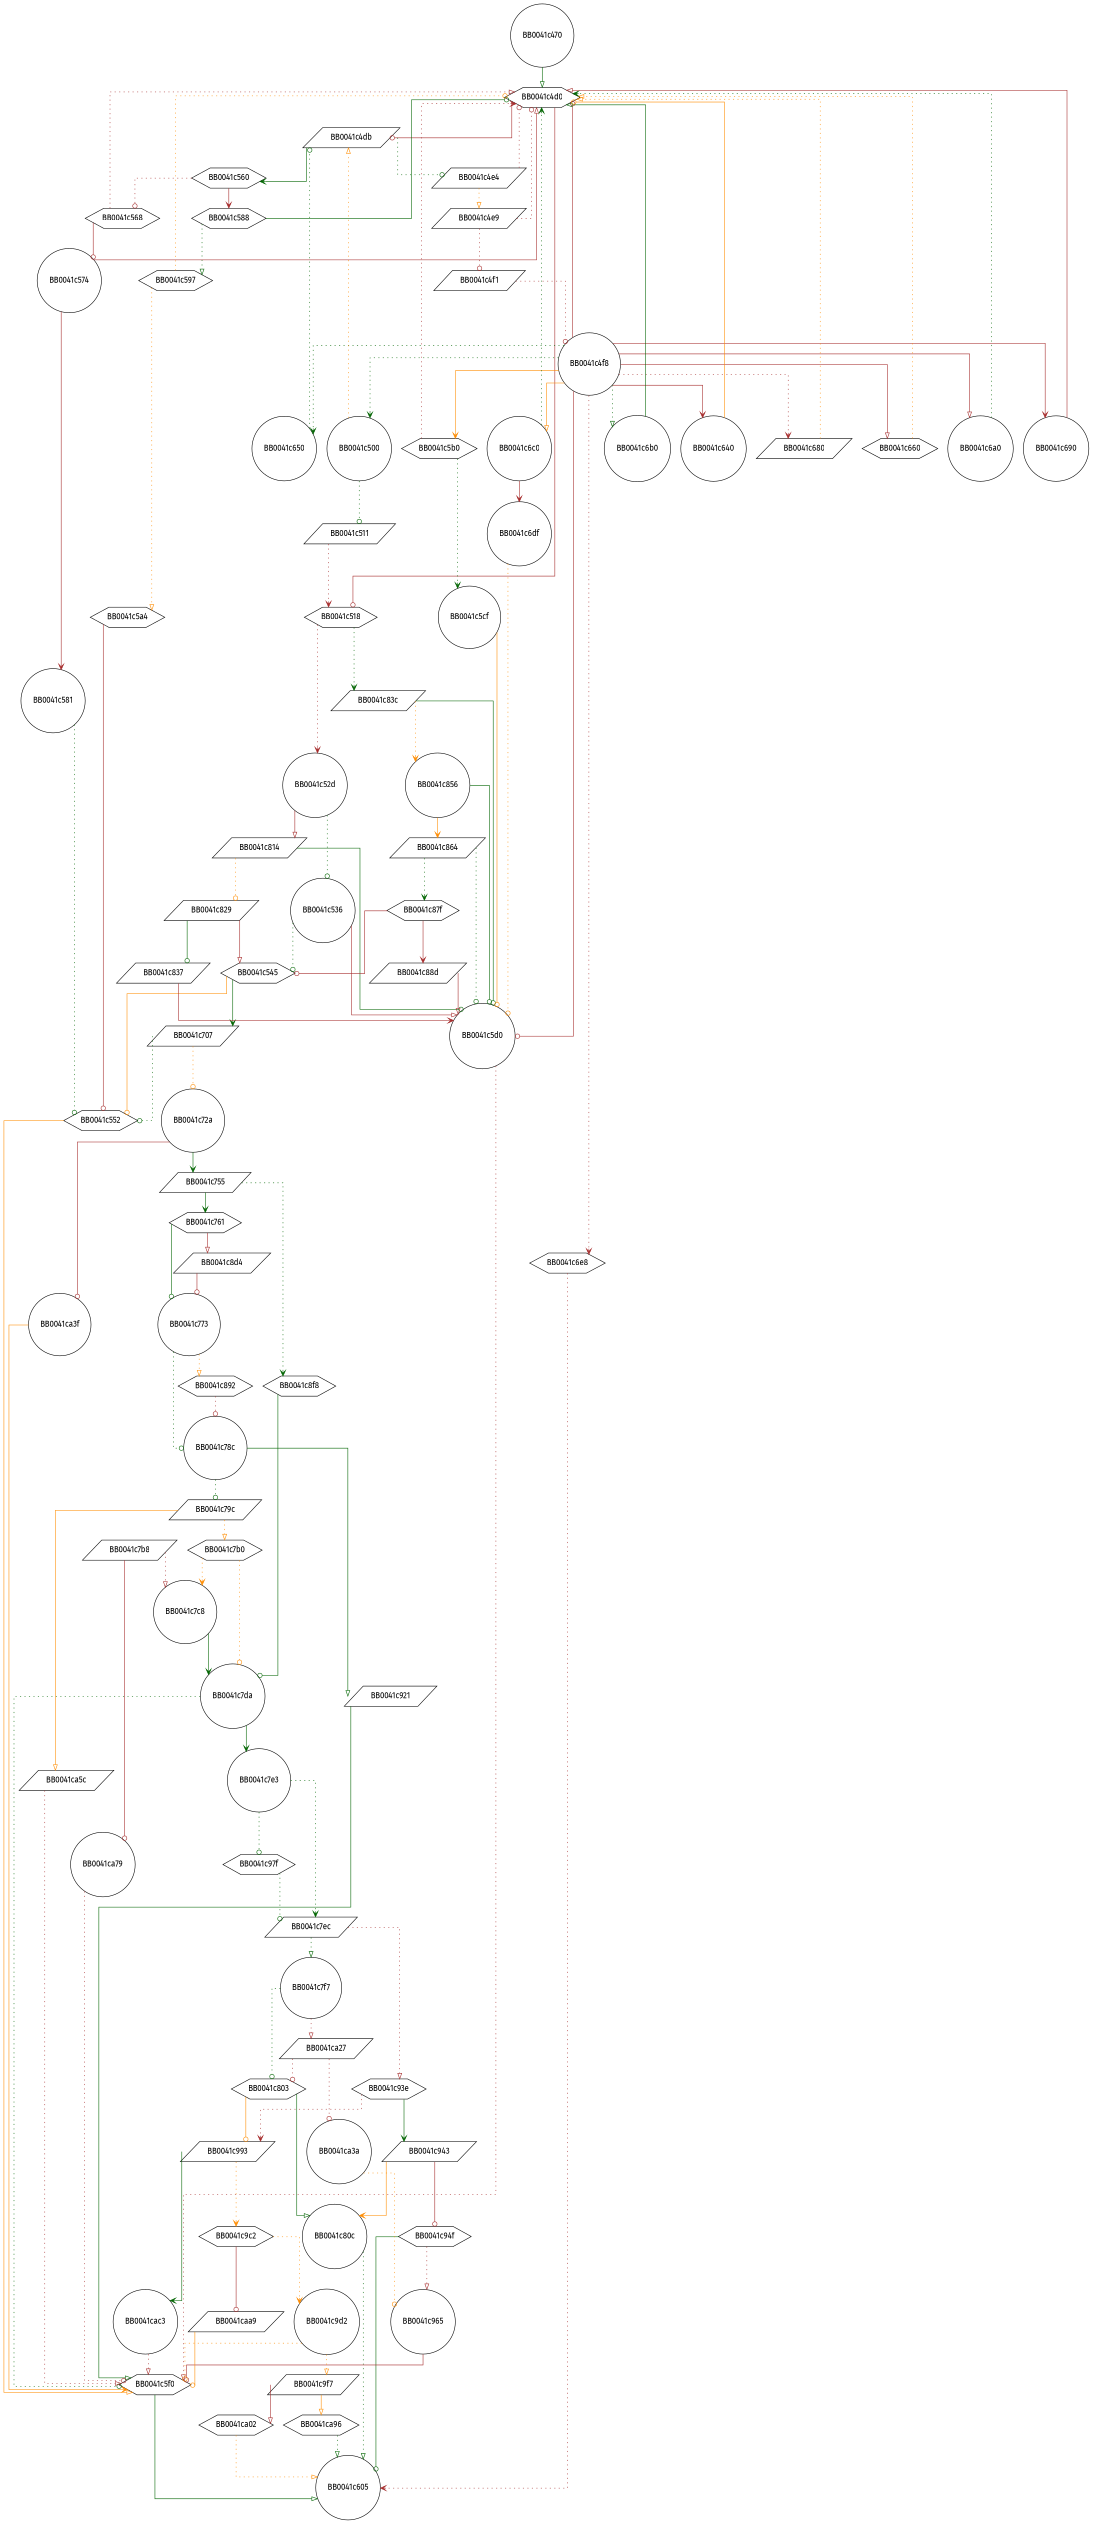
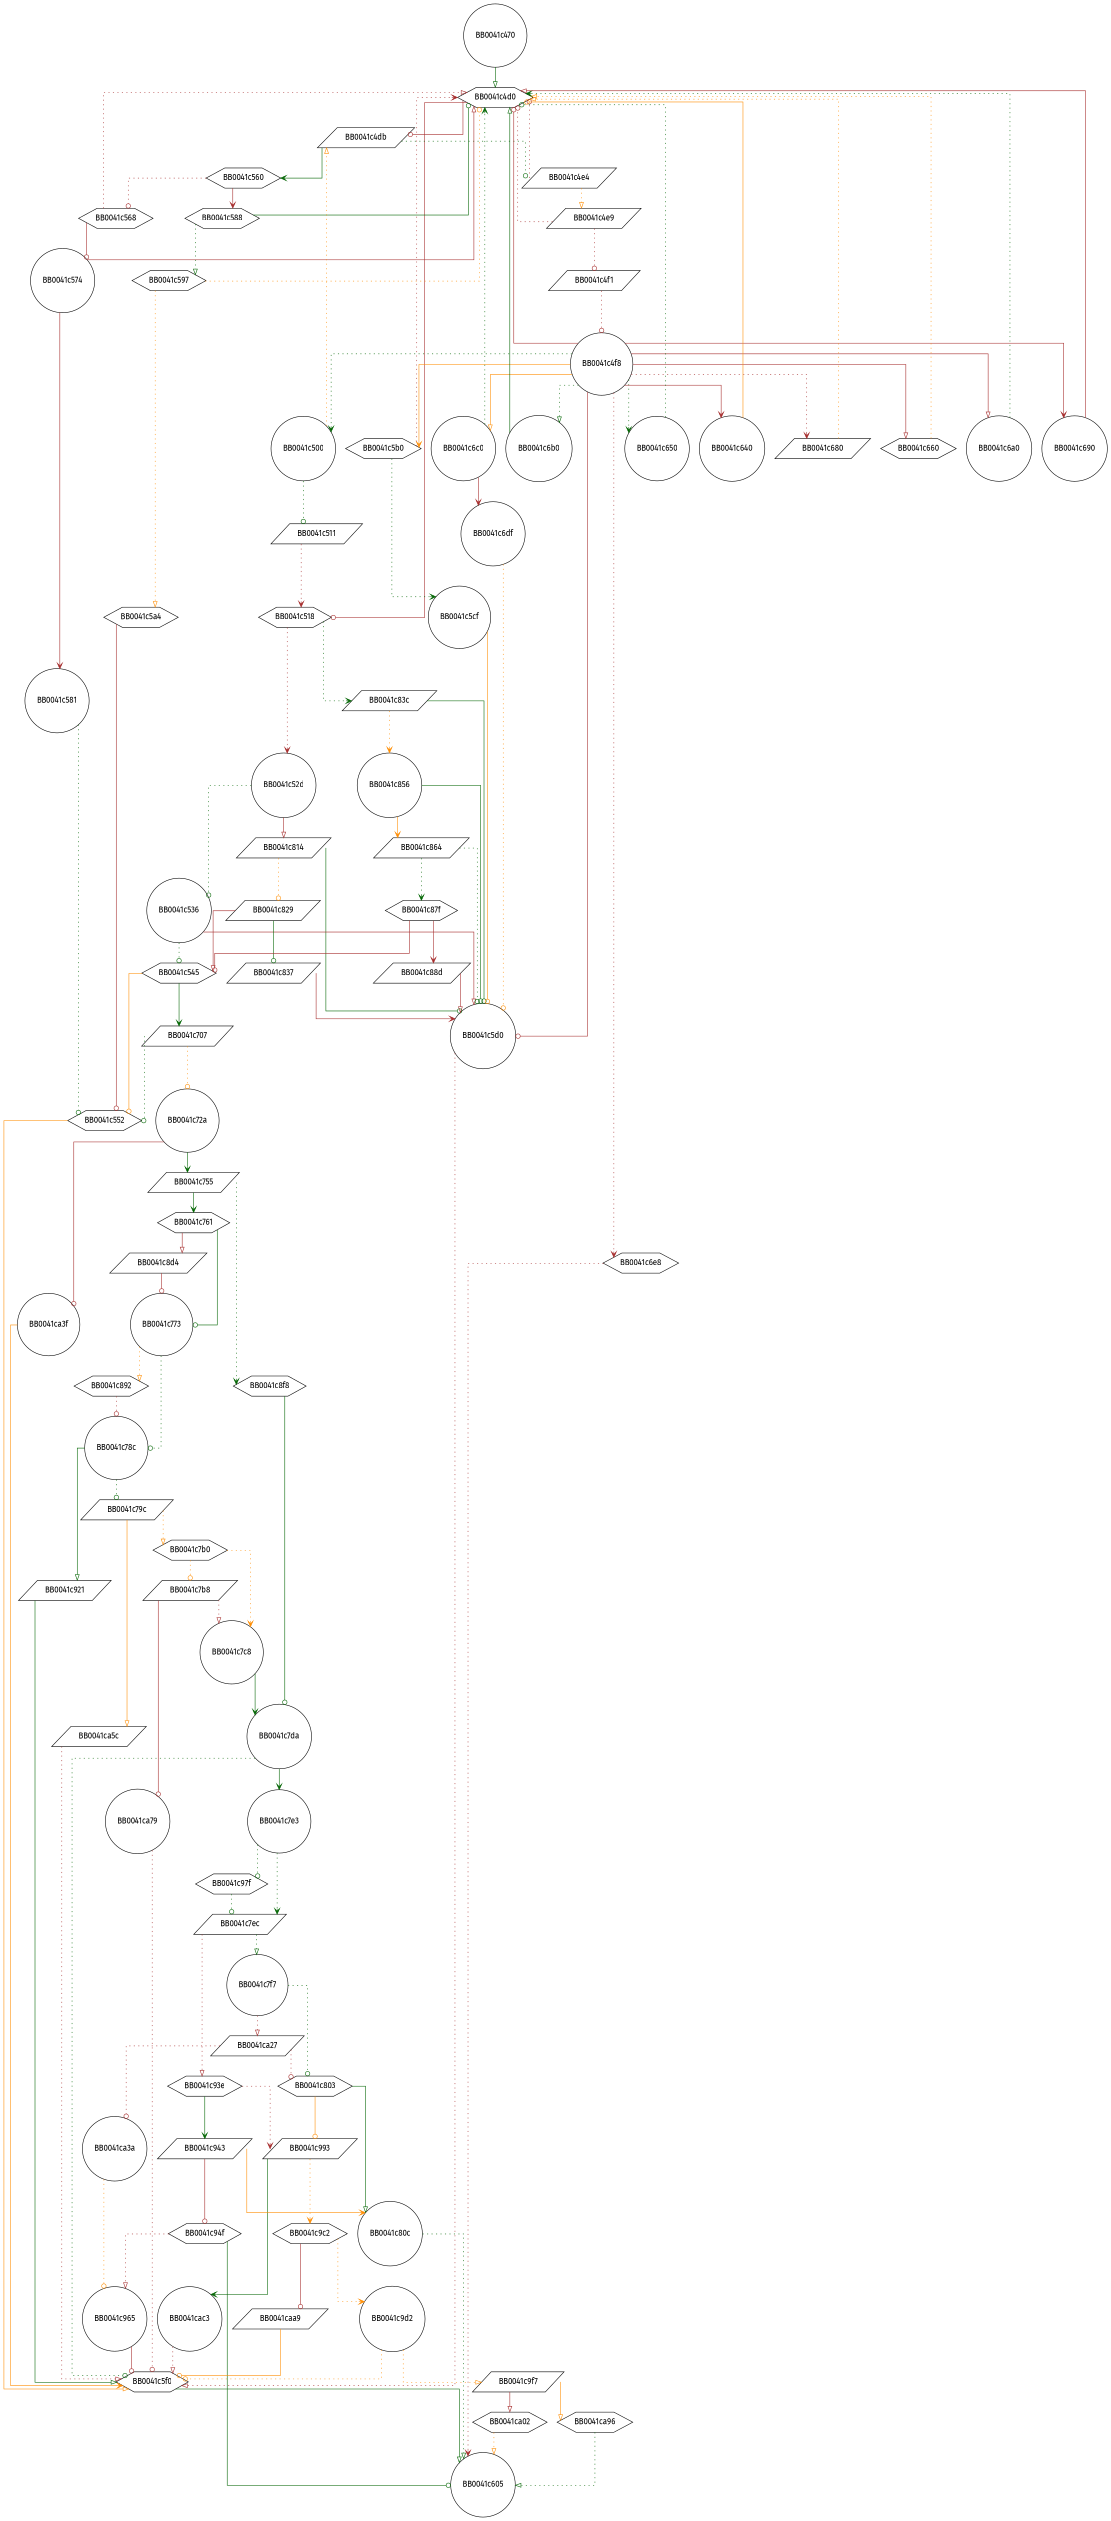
(310, 290) -> (665, 190)
(240, 1610) -> (190, 1568)
